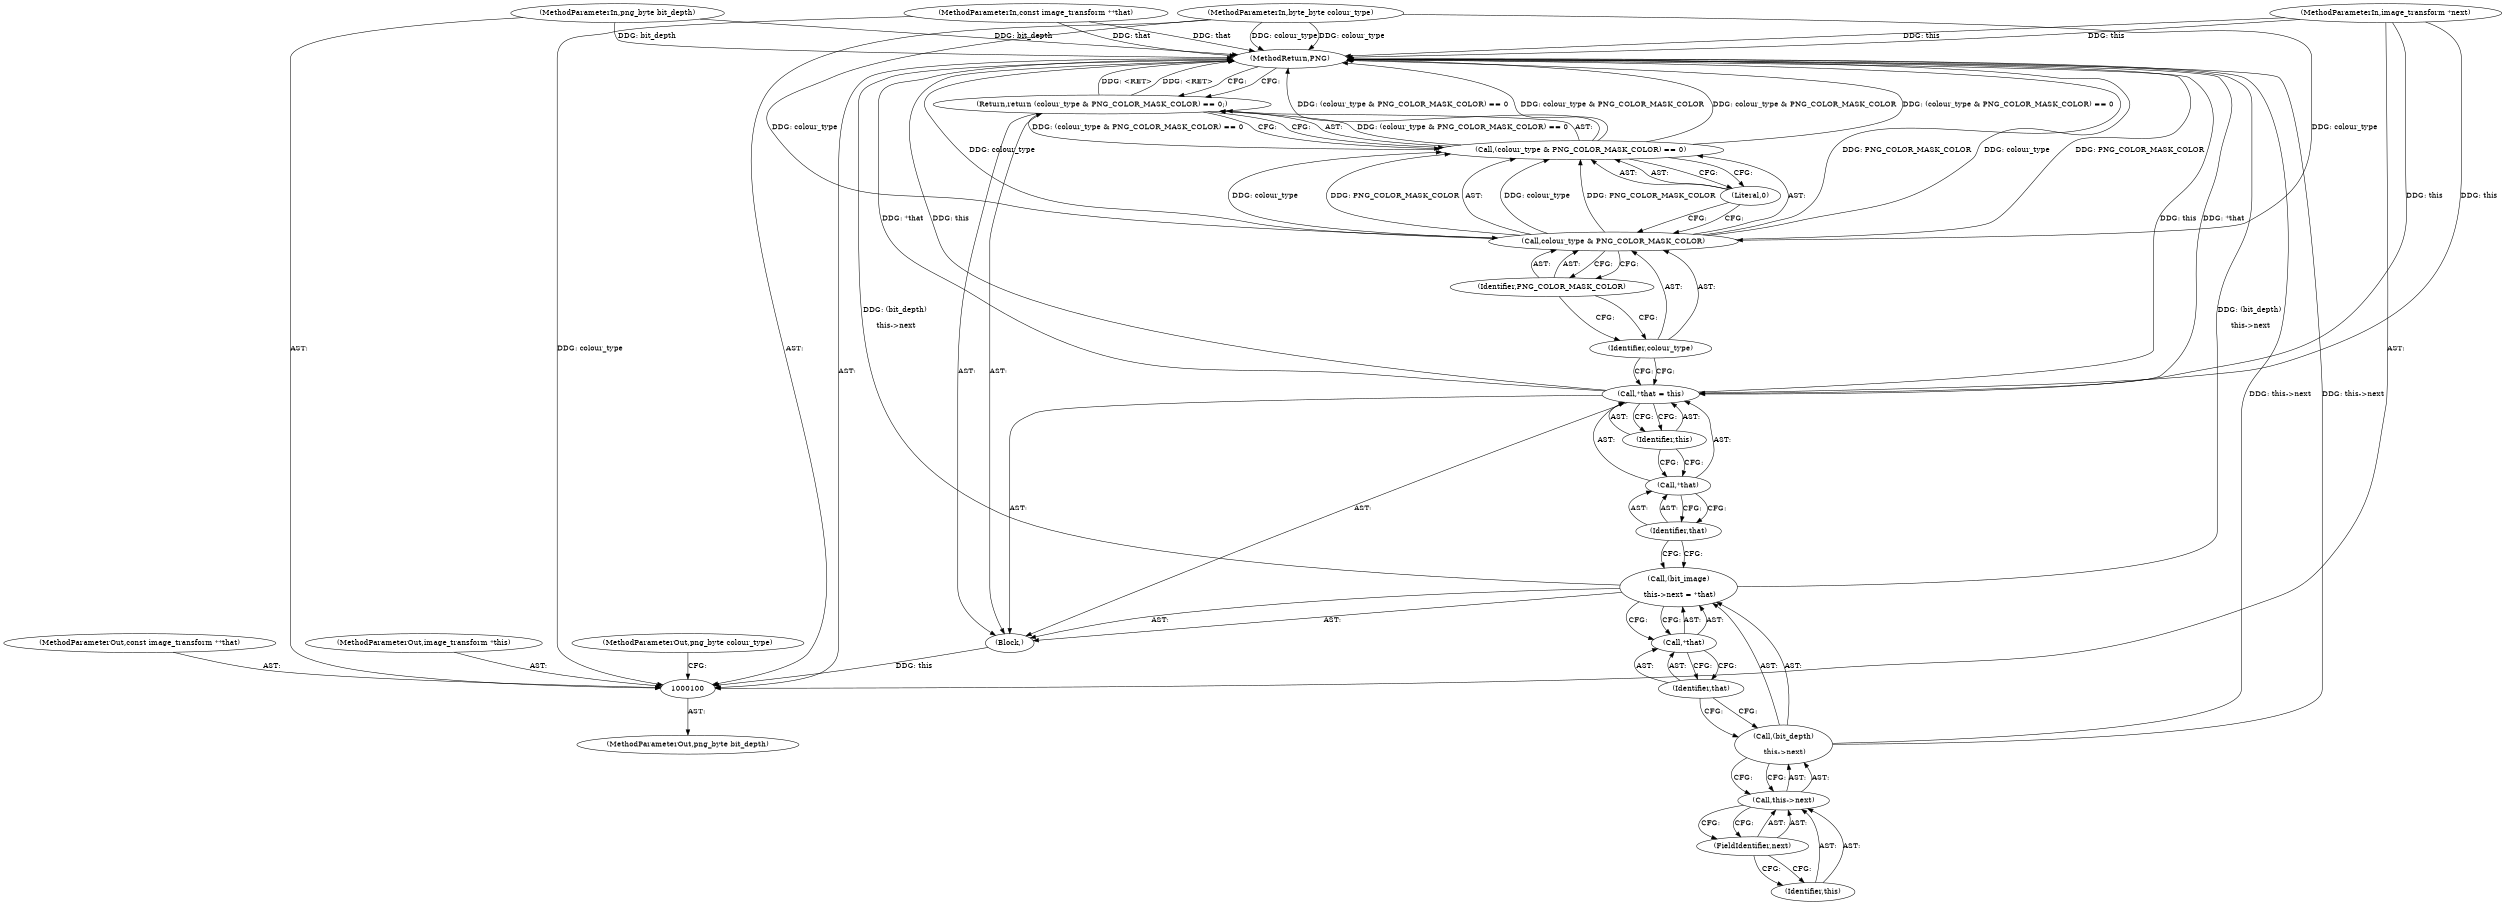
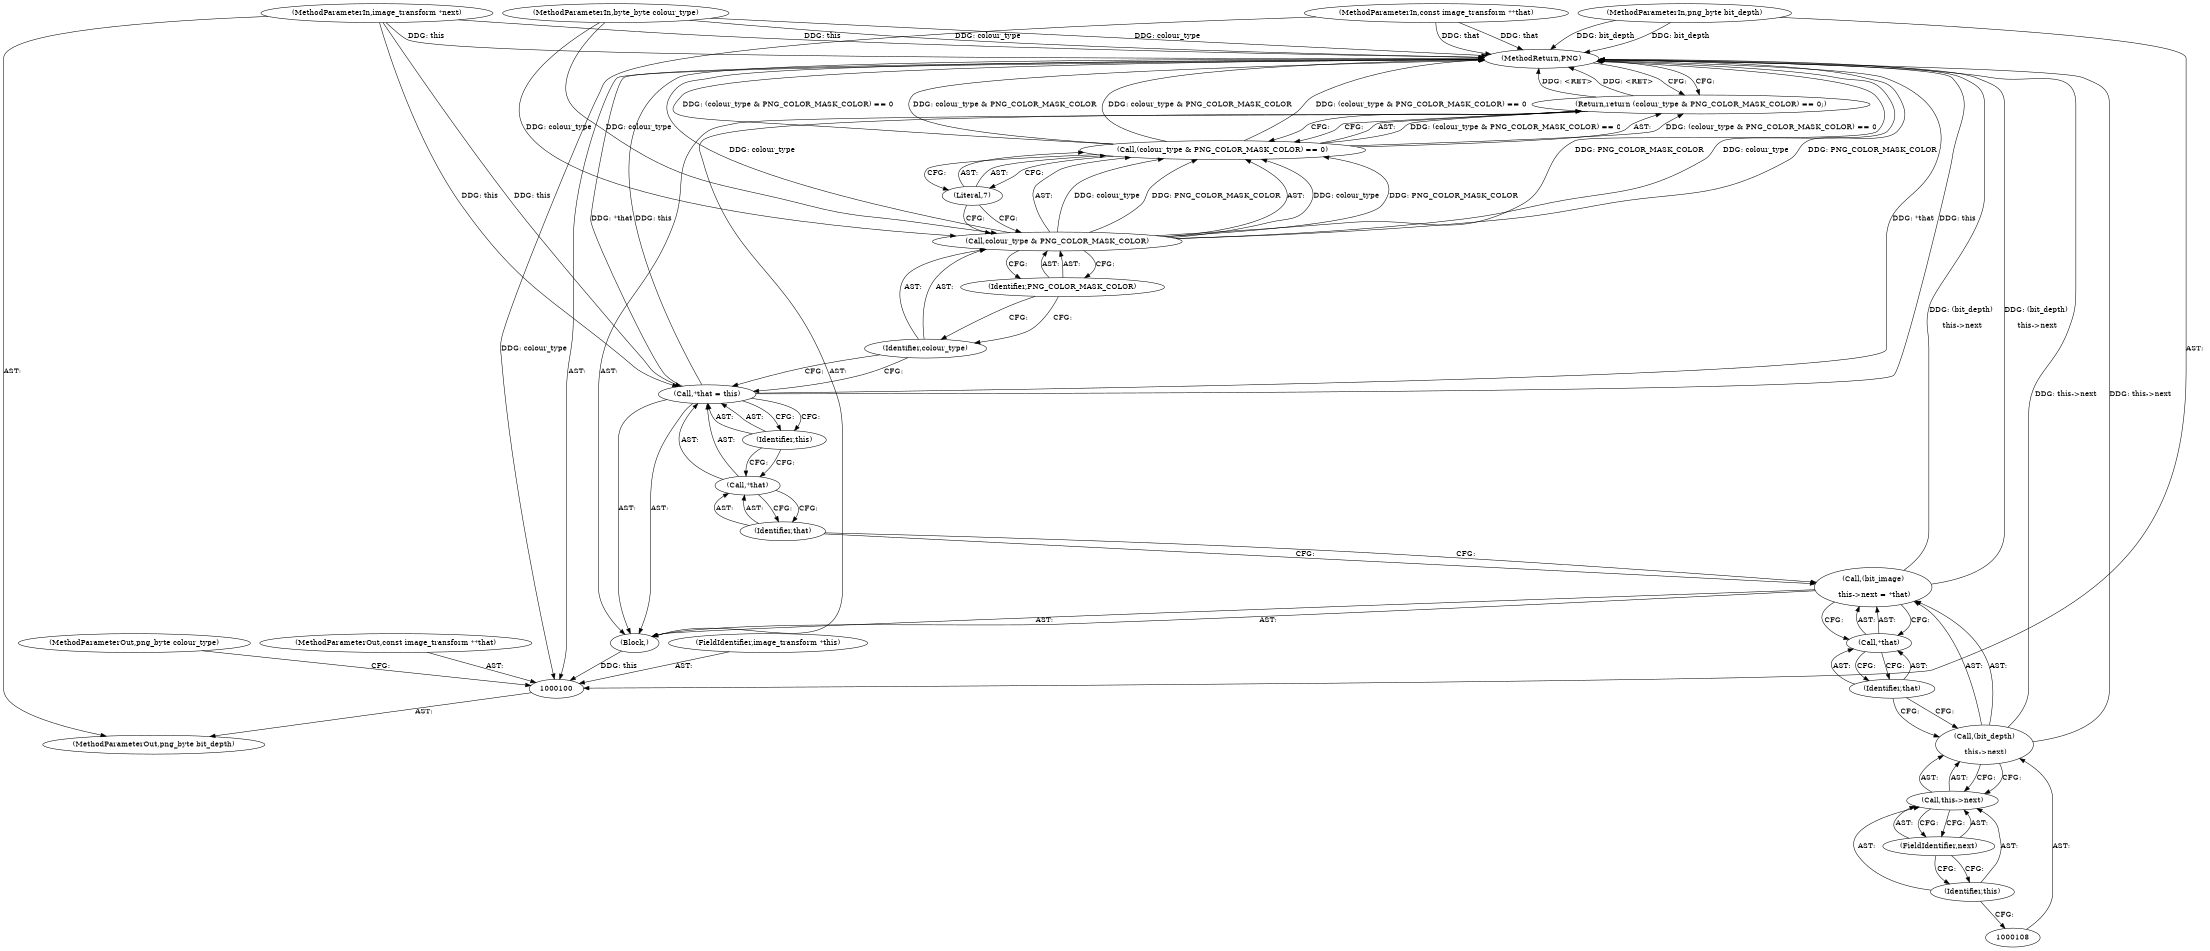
(754, 196) -> none
(1751, 196) -> (972, 196)
(424, 643) -> (768, 643)
(1810, 670) -> (4, 294)
none -> (2013, 938)
